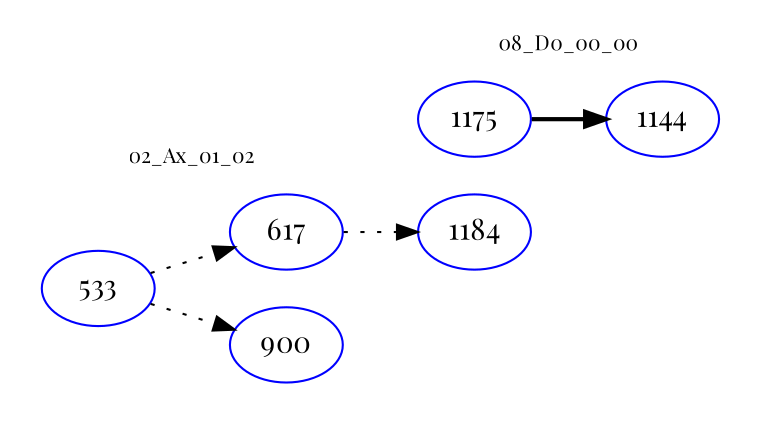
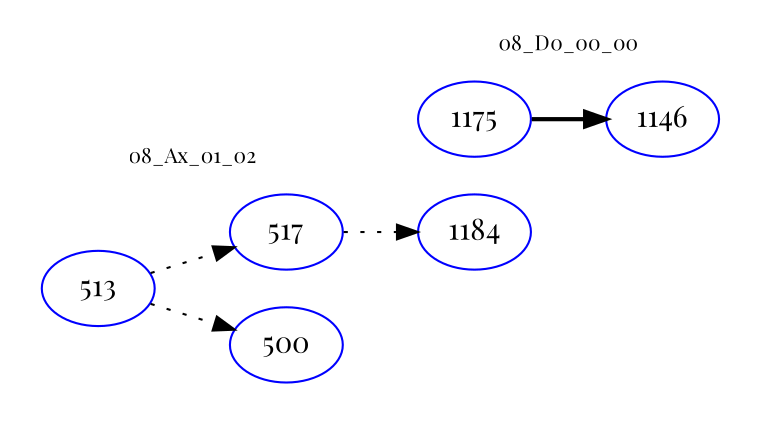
(663, 119) -> (663, 119)
(192, 158) -> (192, 158)
(286, 232) -> (286, 232)
(98, 288) -> (98, 288)
(286, 345) -> (286, 345)
